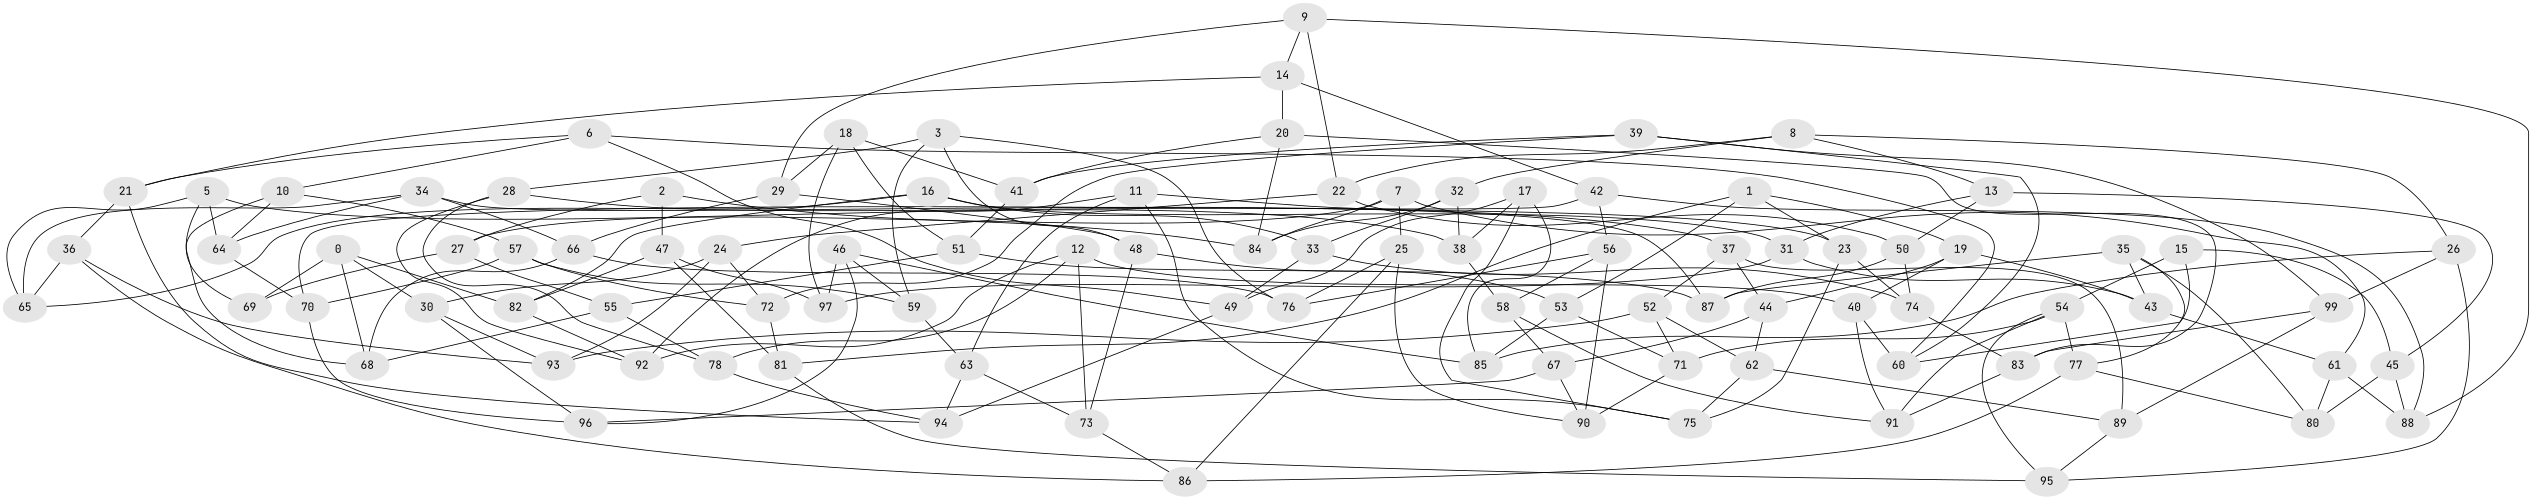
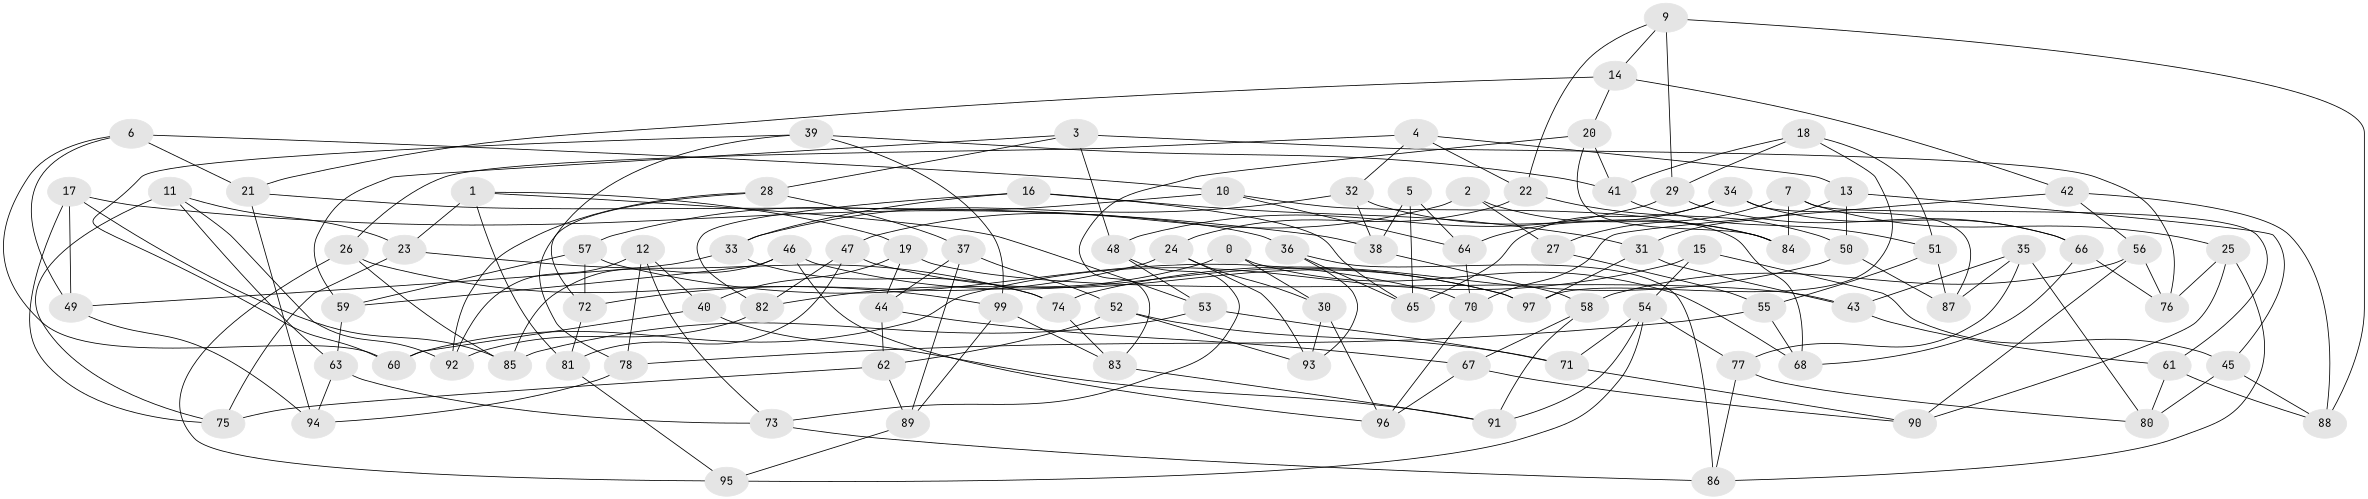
(1793, 134) -> (1416, 134)
(250, 308) -> none
